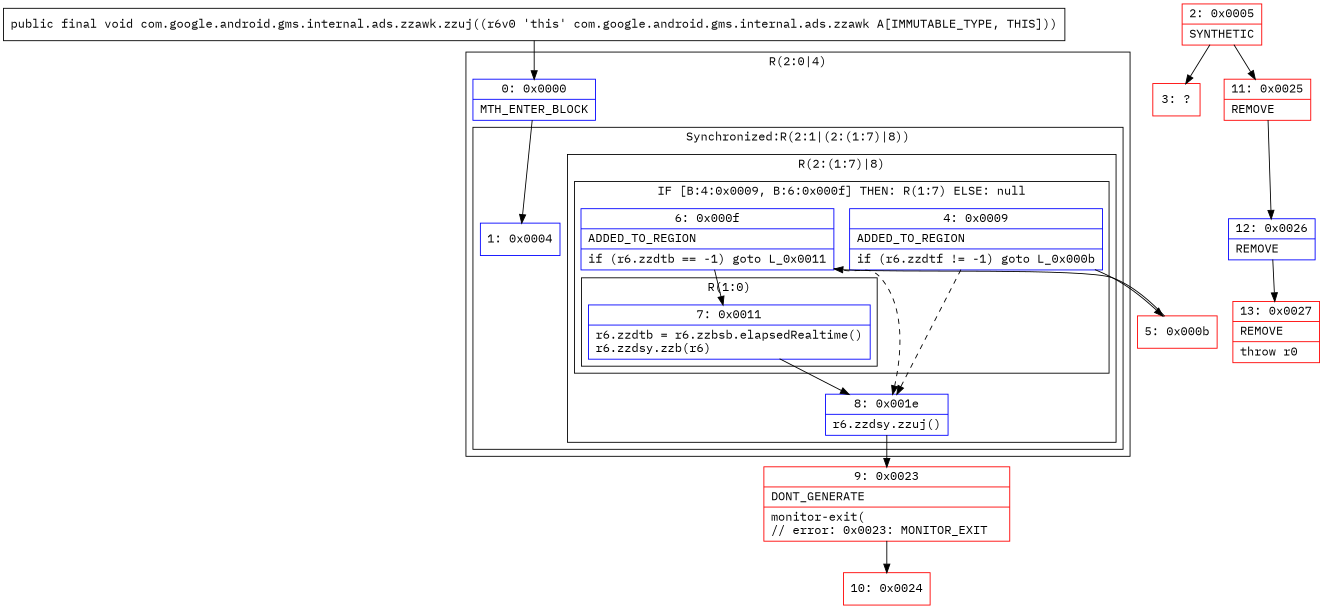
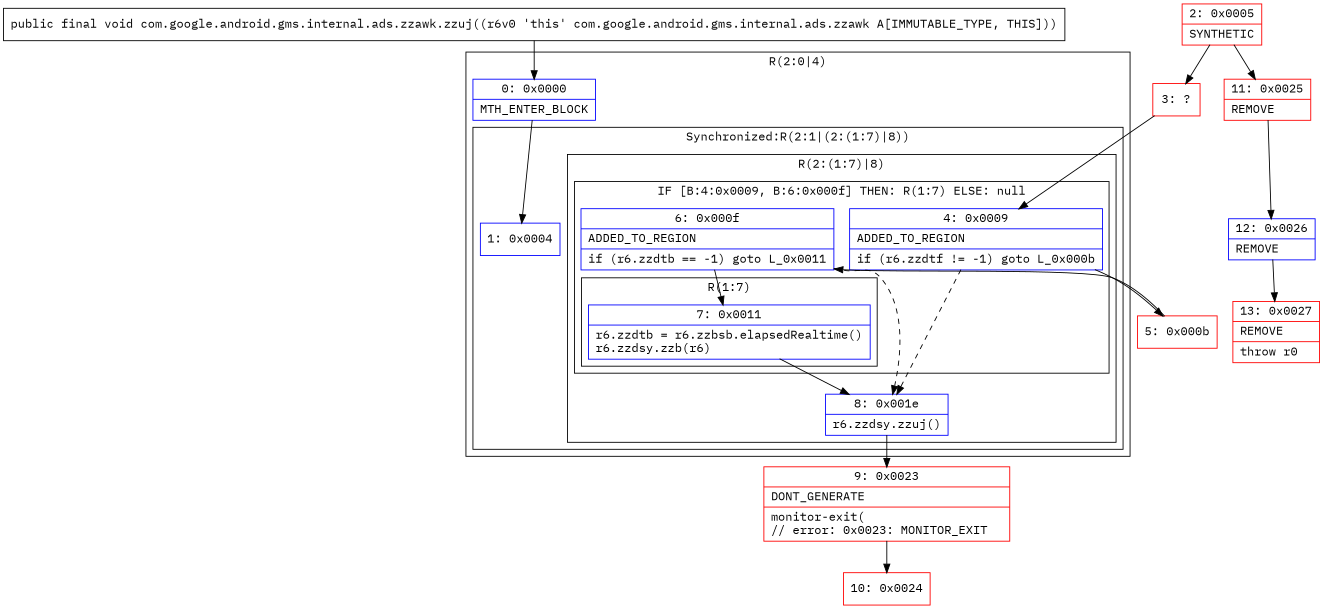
none -> (1090, 160)
(729, 288) -> (729, 288)
